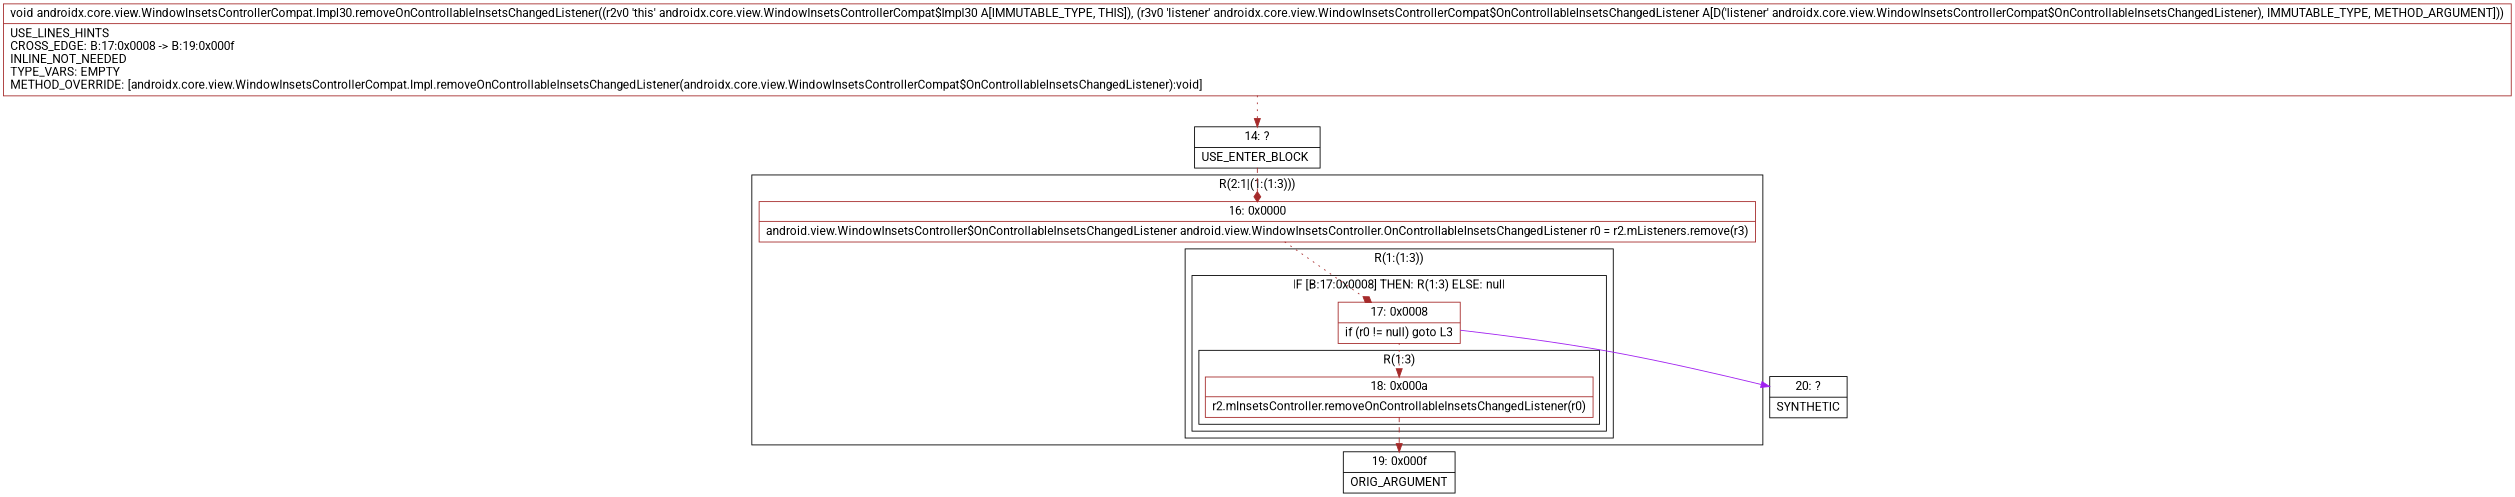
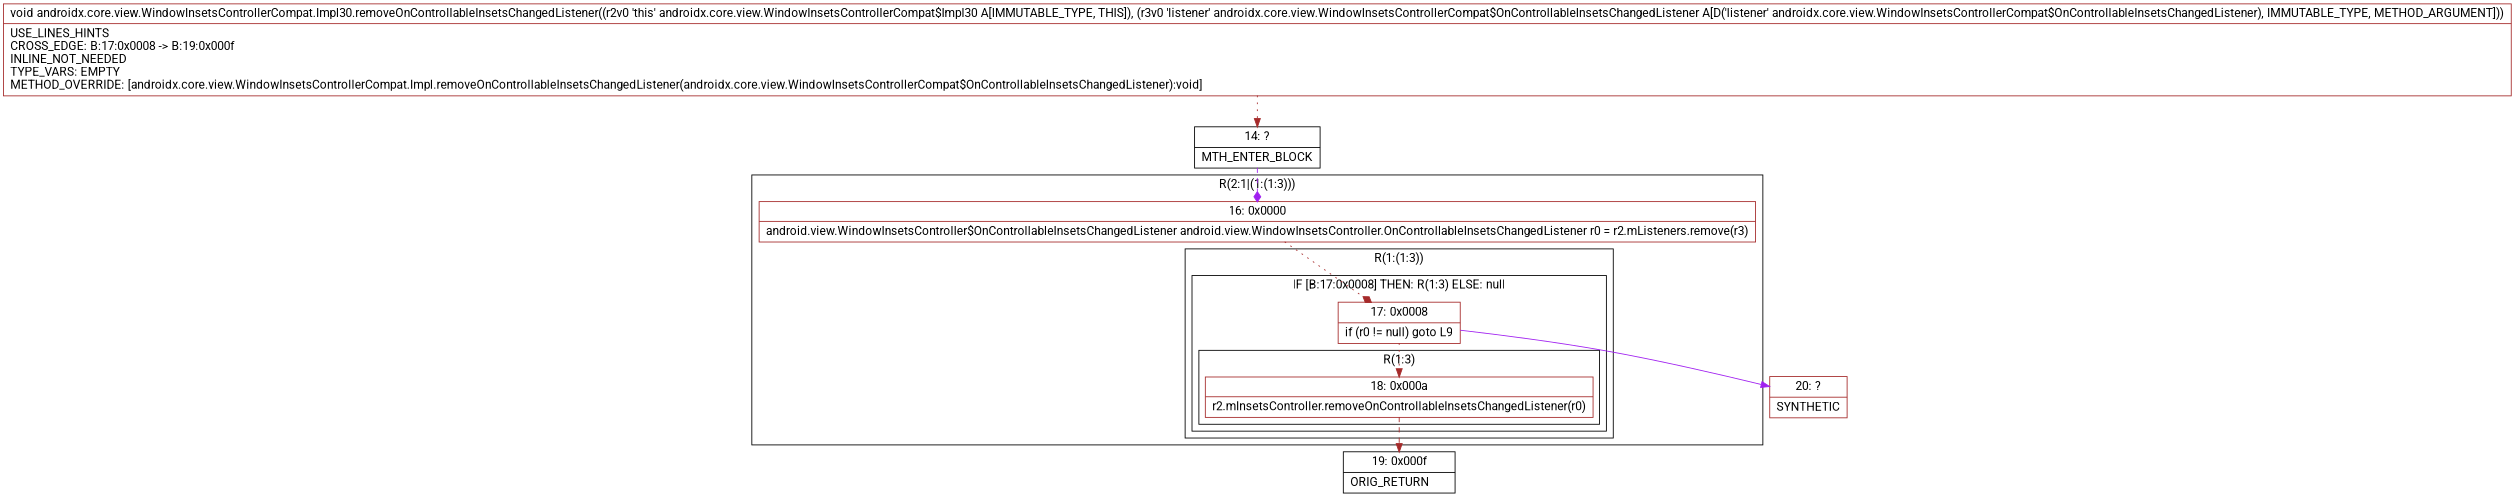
(1255, 157) -> (1257, 157)
(1257, 180) -> (1257, 180)
(1399, 333) -> (1399, 333)
(1808, 397) -> (1808, 397)
(1399, 482) -> (1390, 482)
